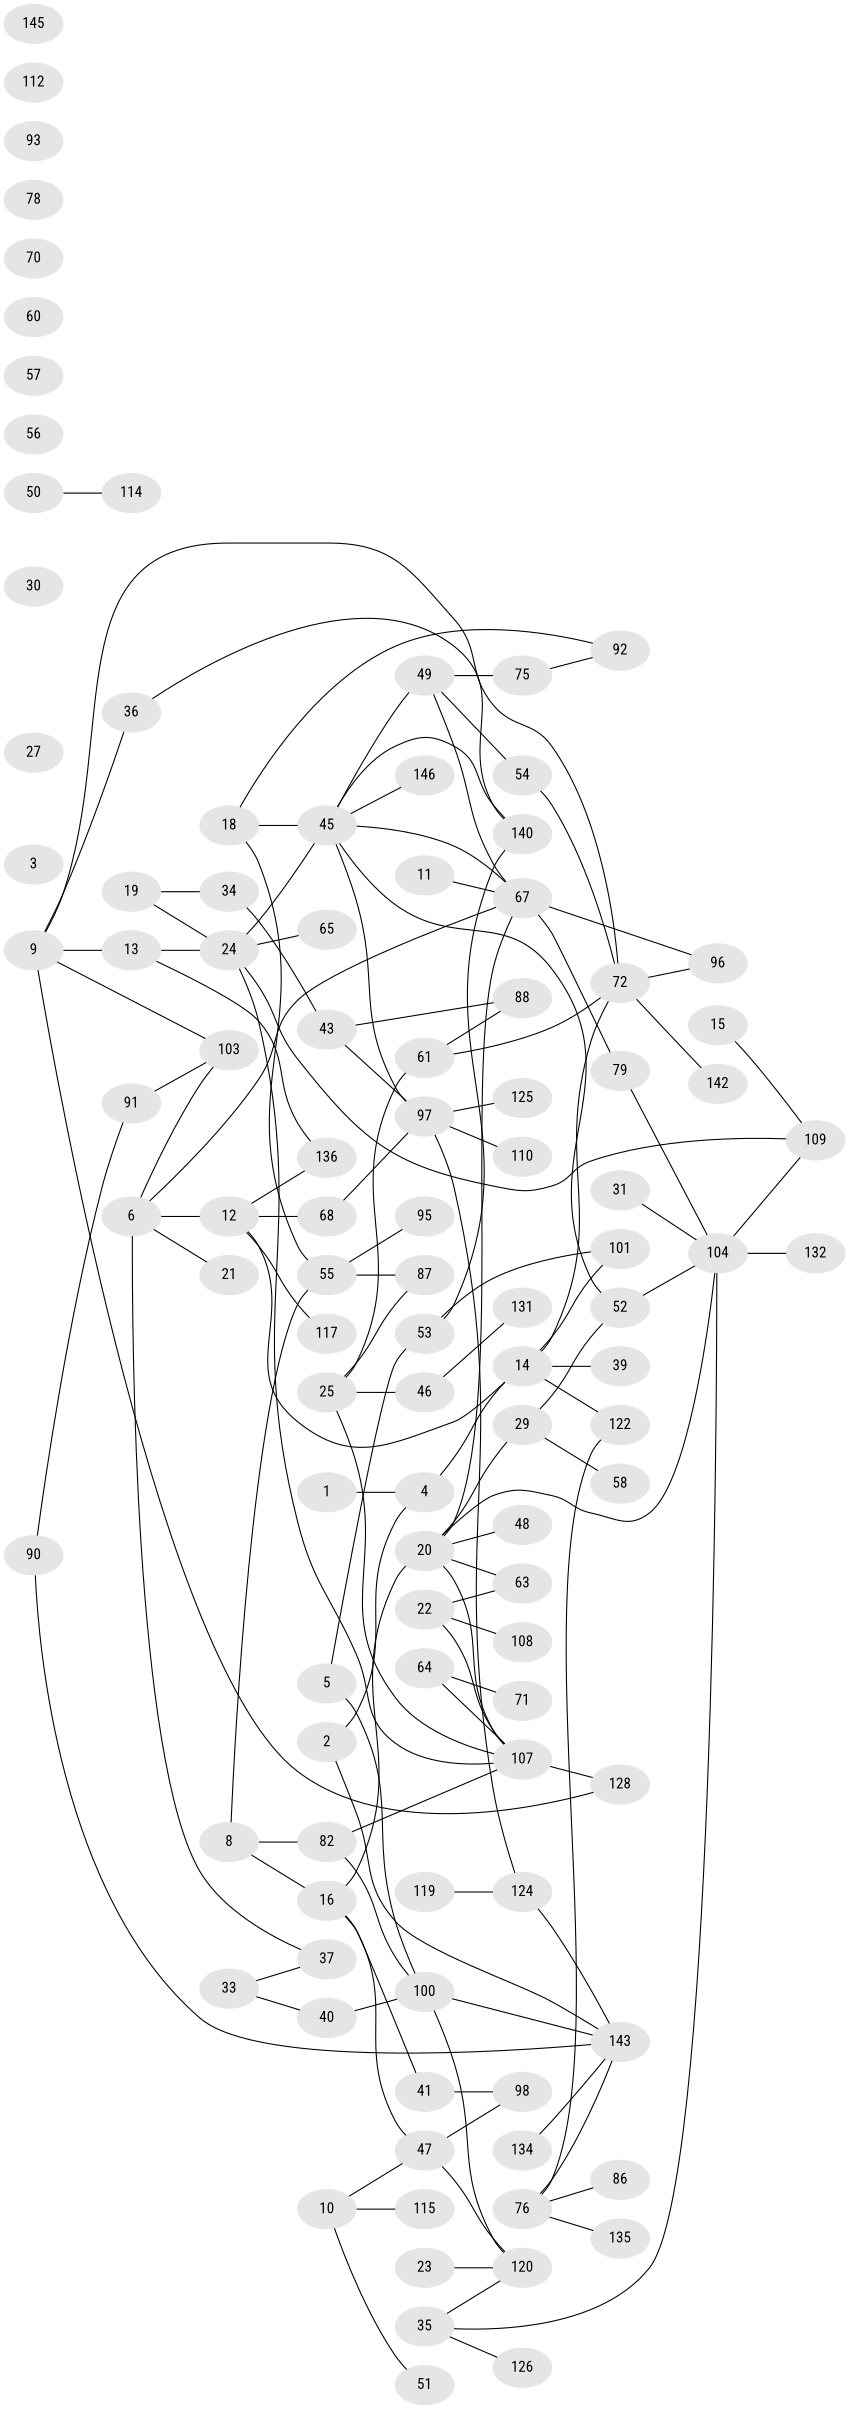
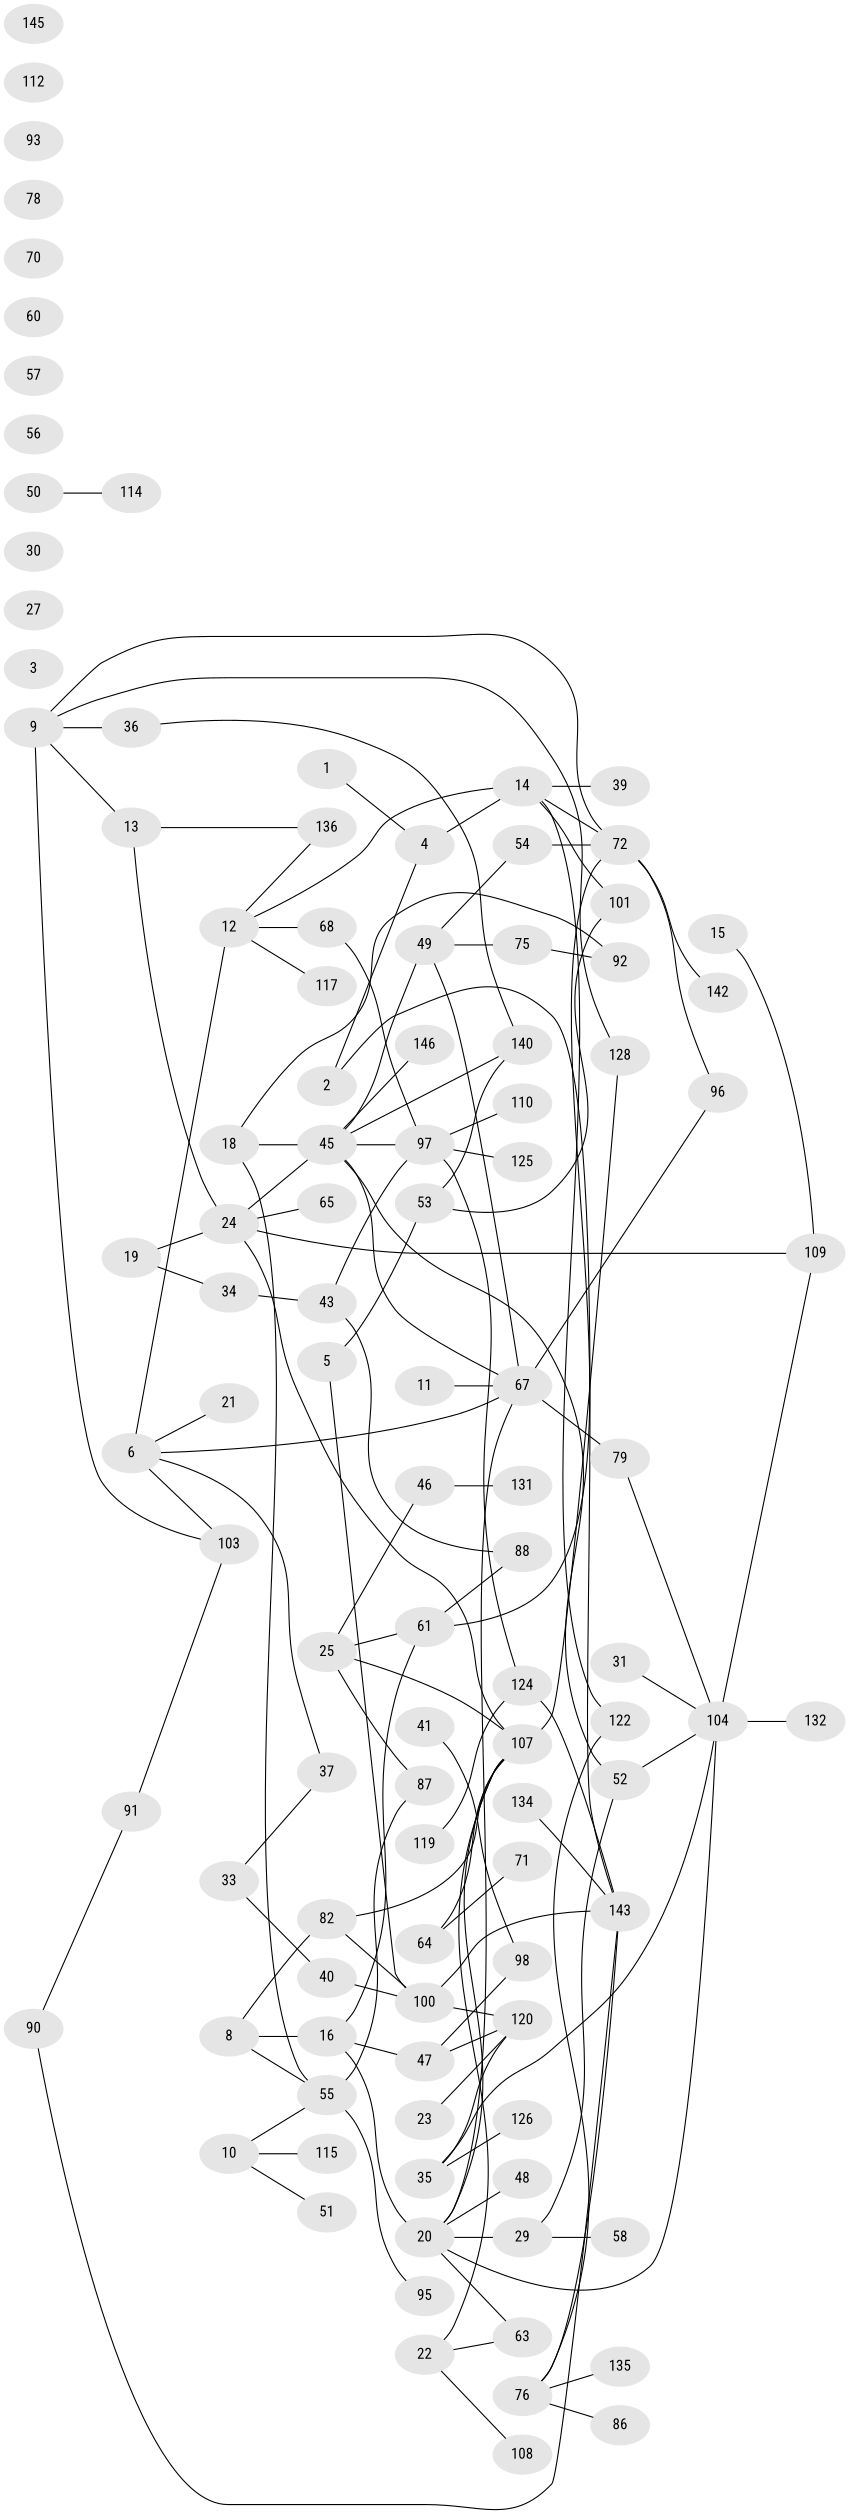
(383, 1993) -> (383, 1806)
(376, 2180) -> (278, 2124)
